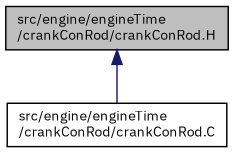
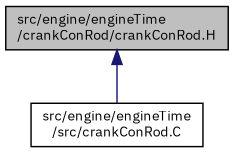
(117, 125) -> (117, 125)
